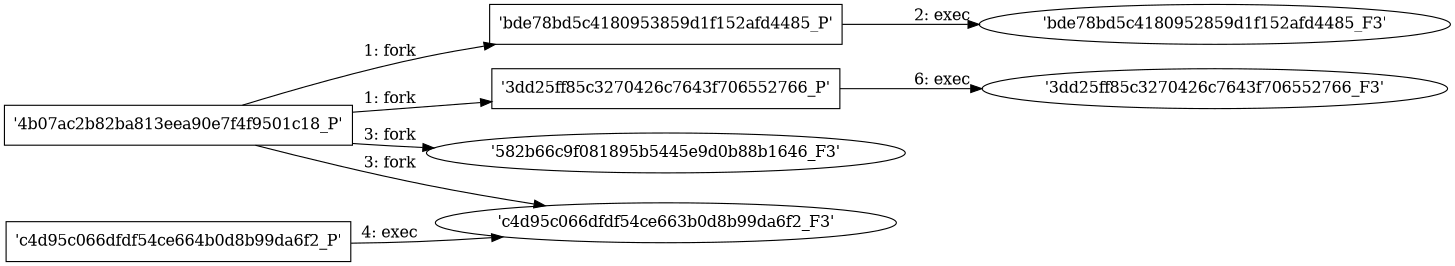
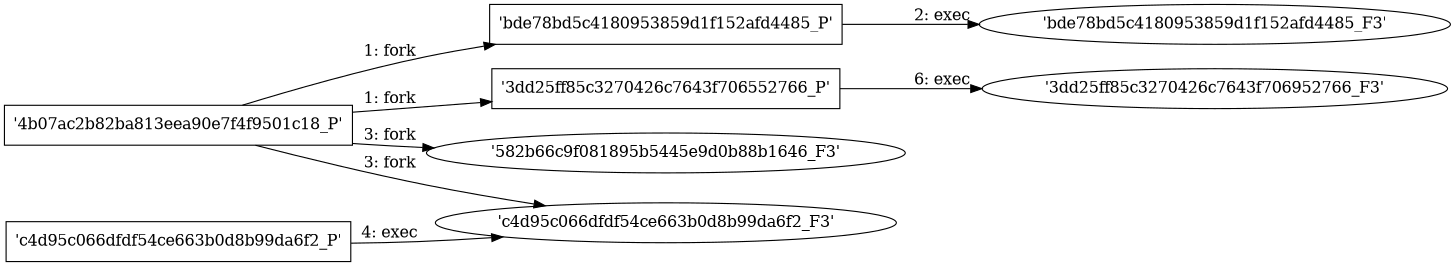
(1215, 24) -> (1215, 24)
(1215, 89) -> (1215, 89)
(178, 242) -> (178, 242)
